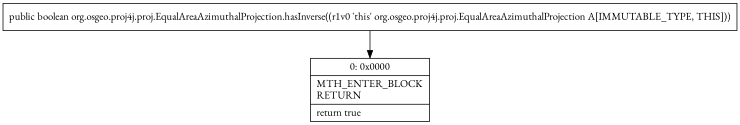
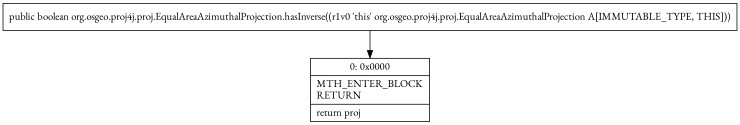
(339, 113) -> (339, 113)
